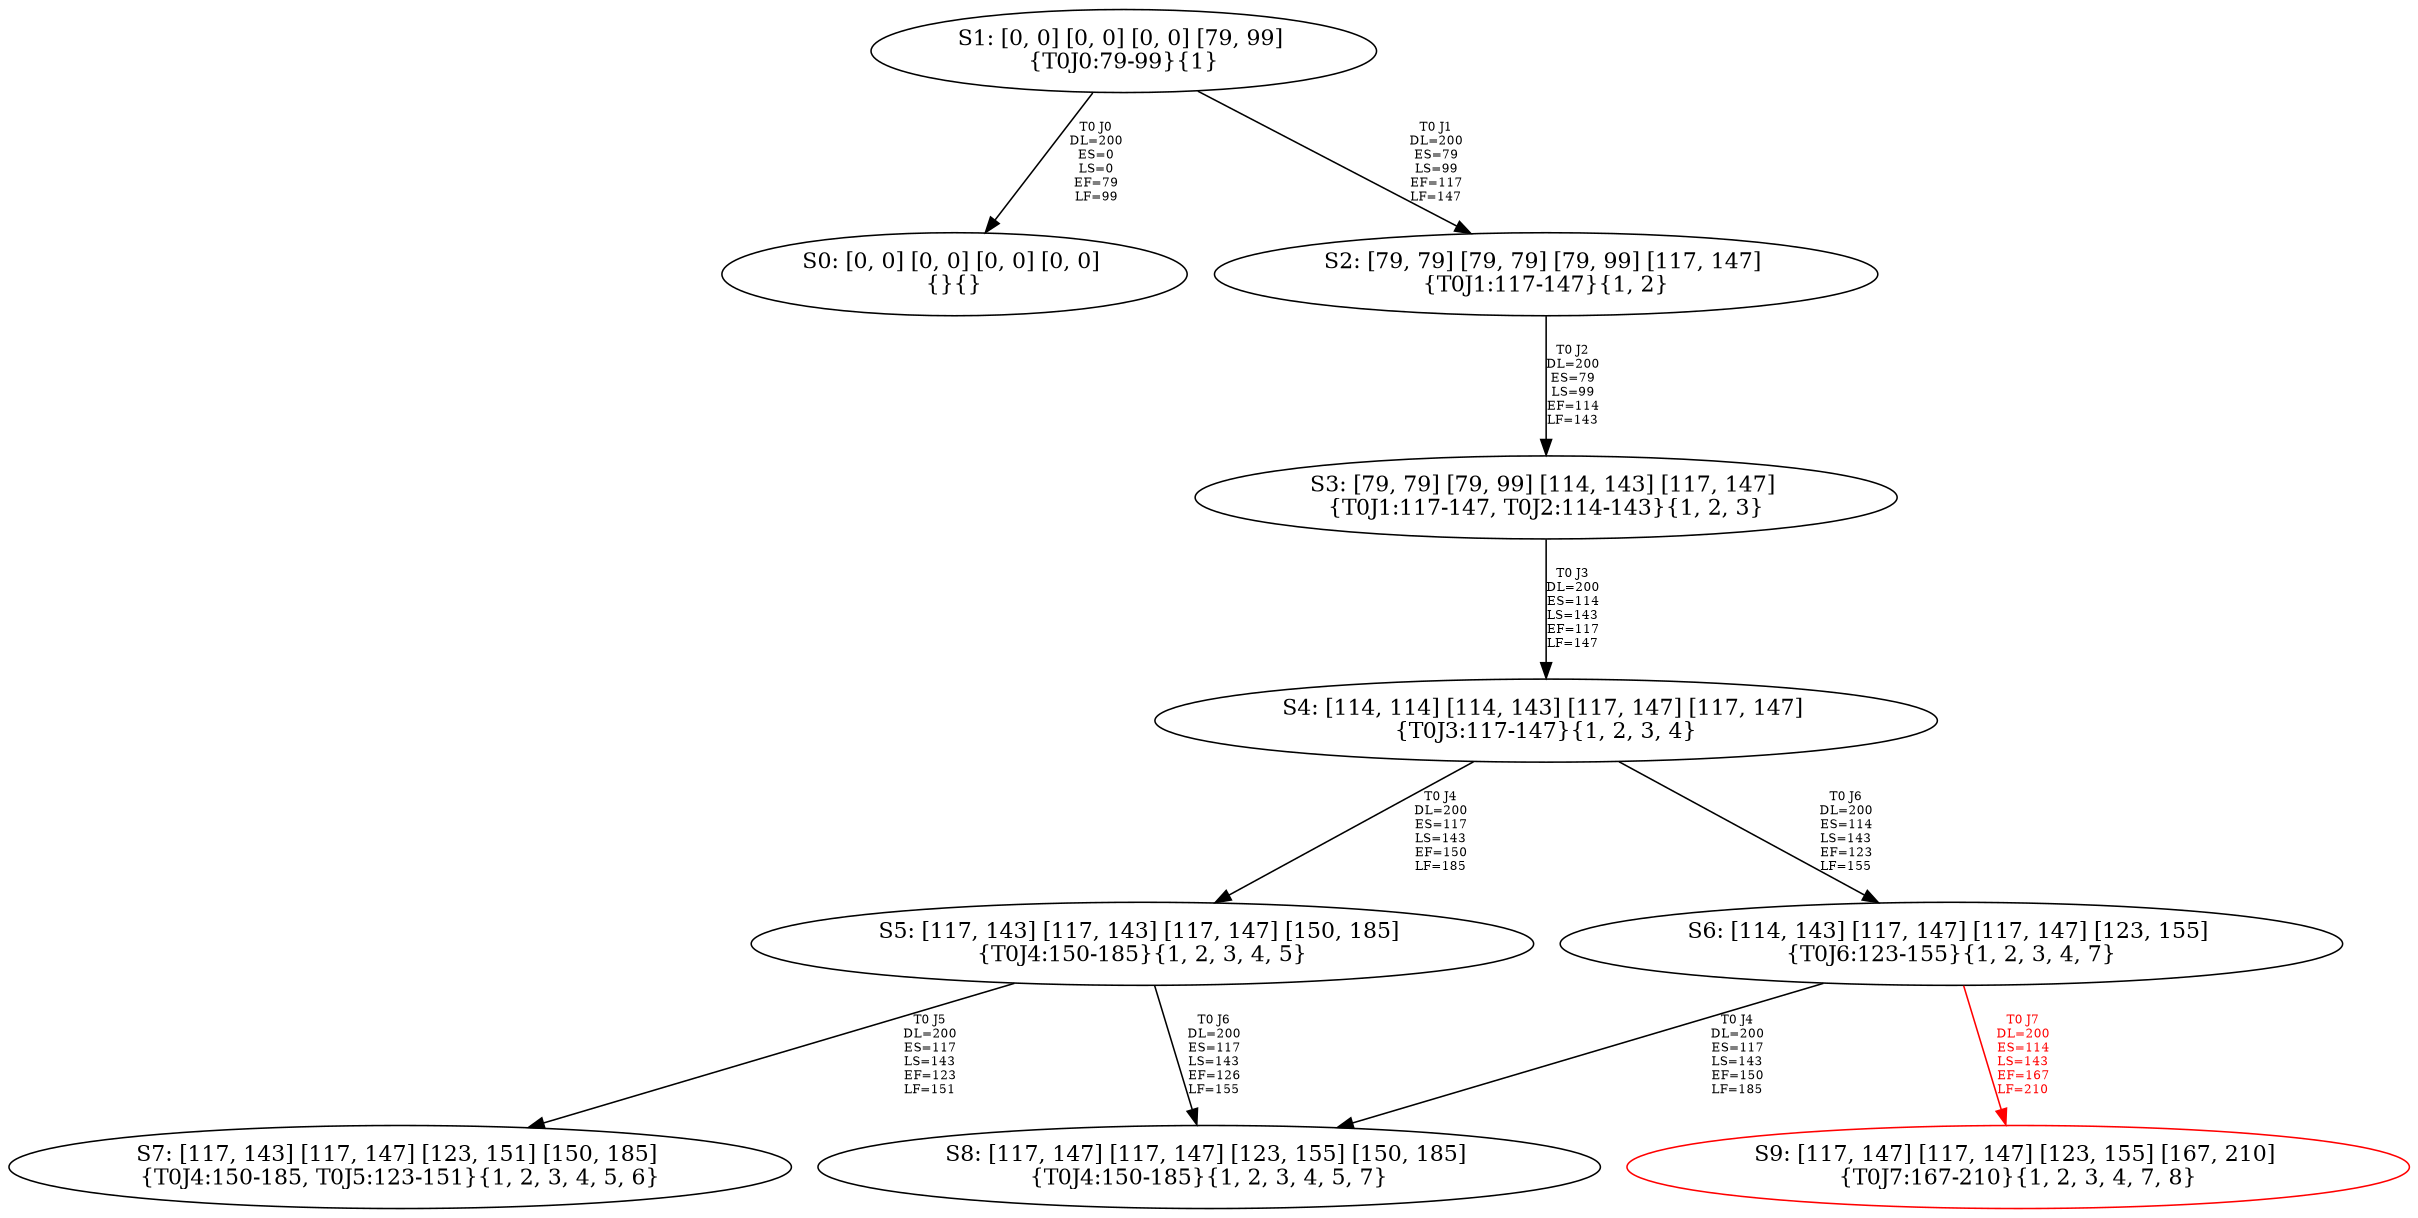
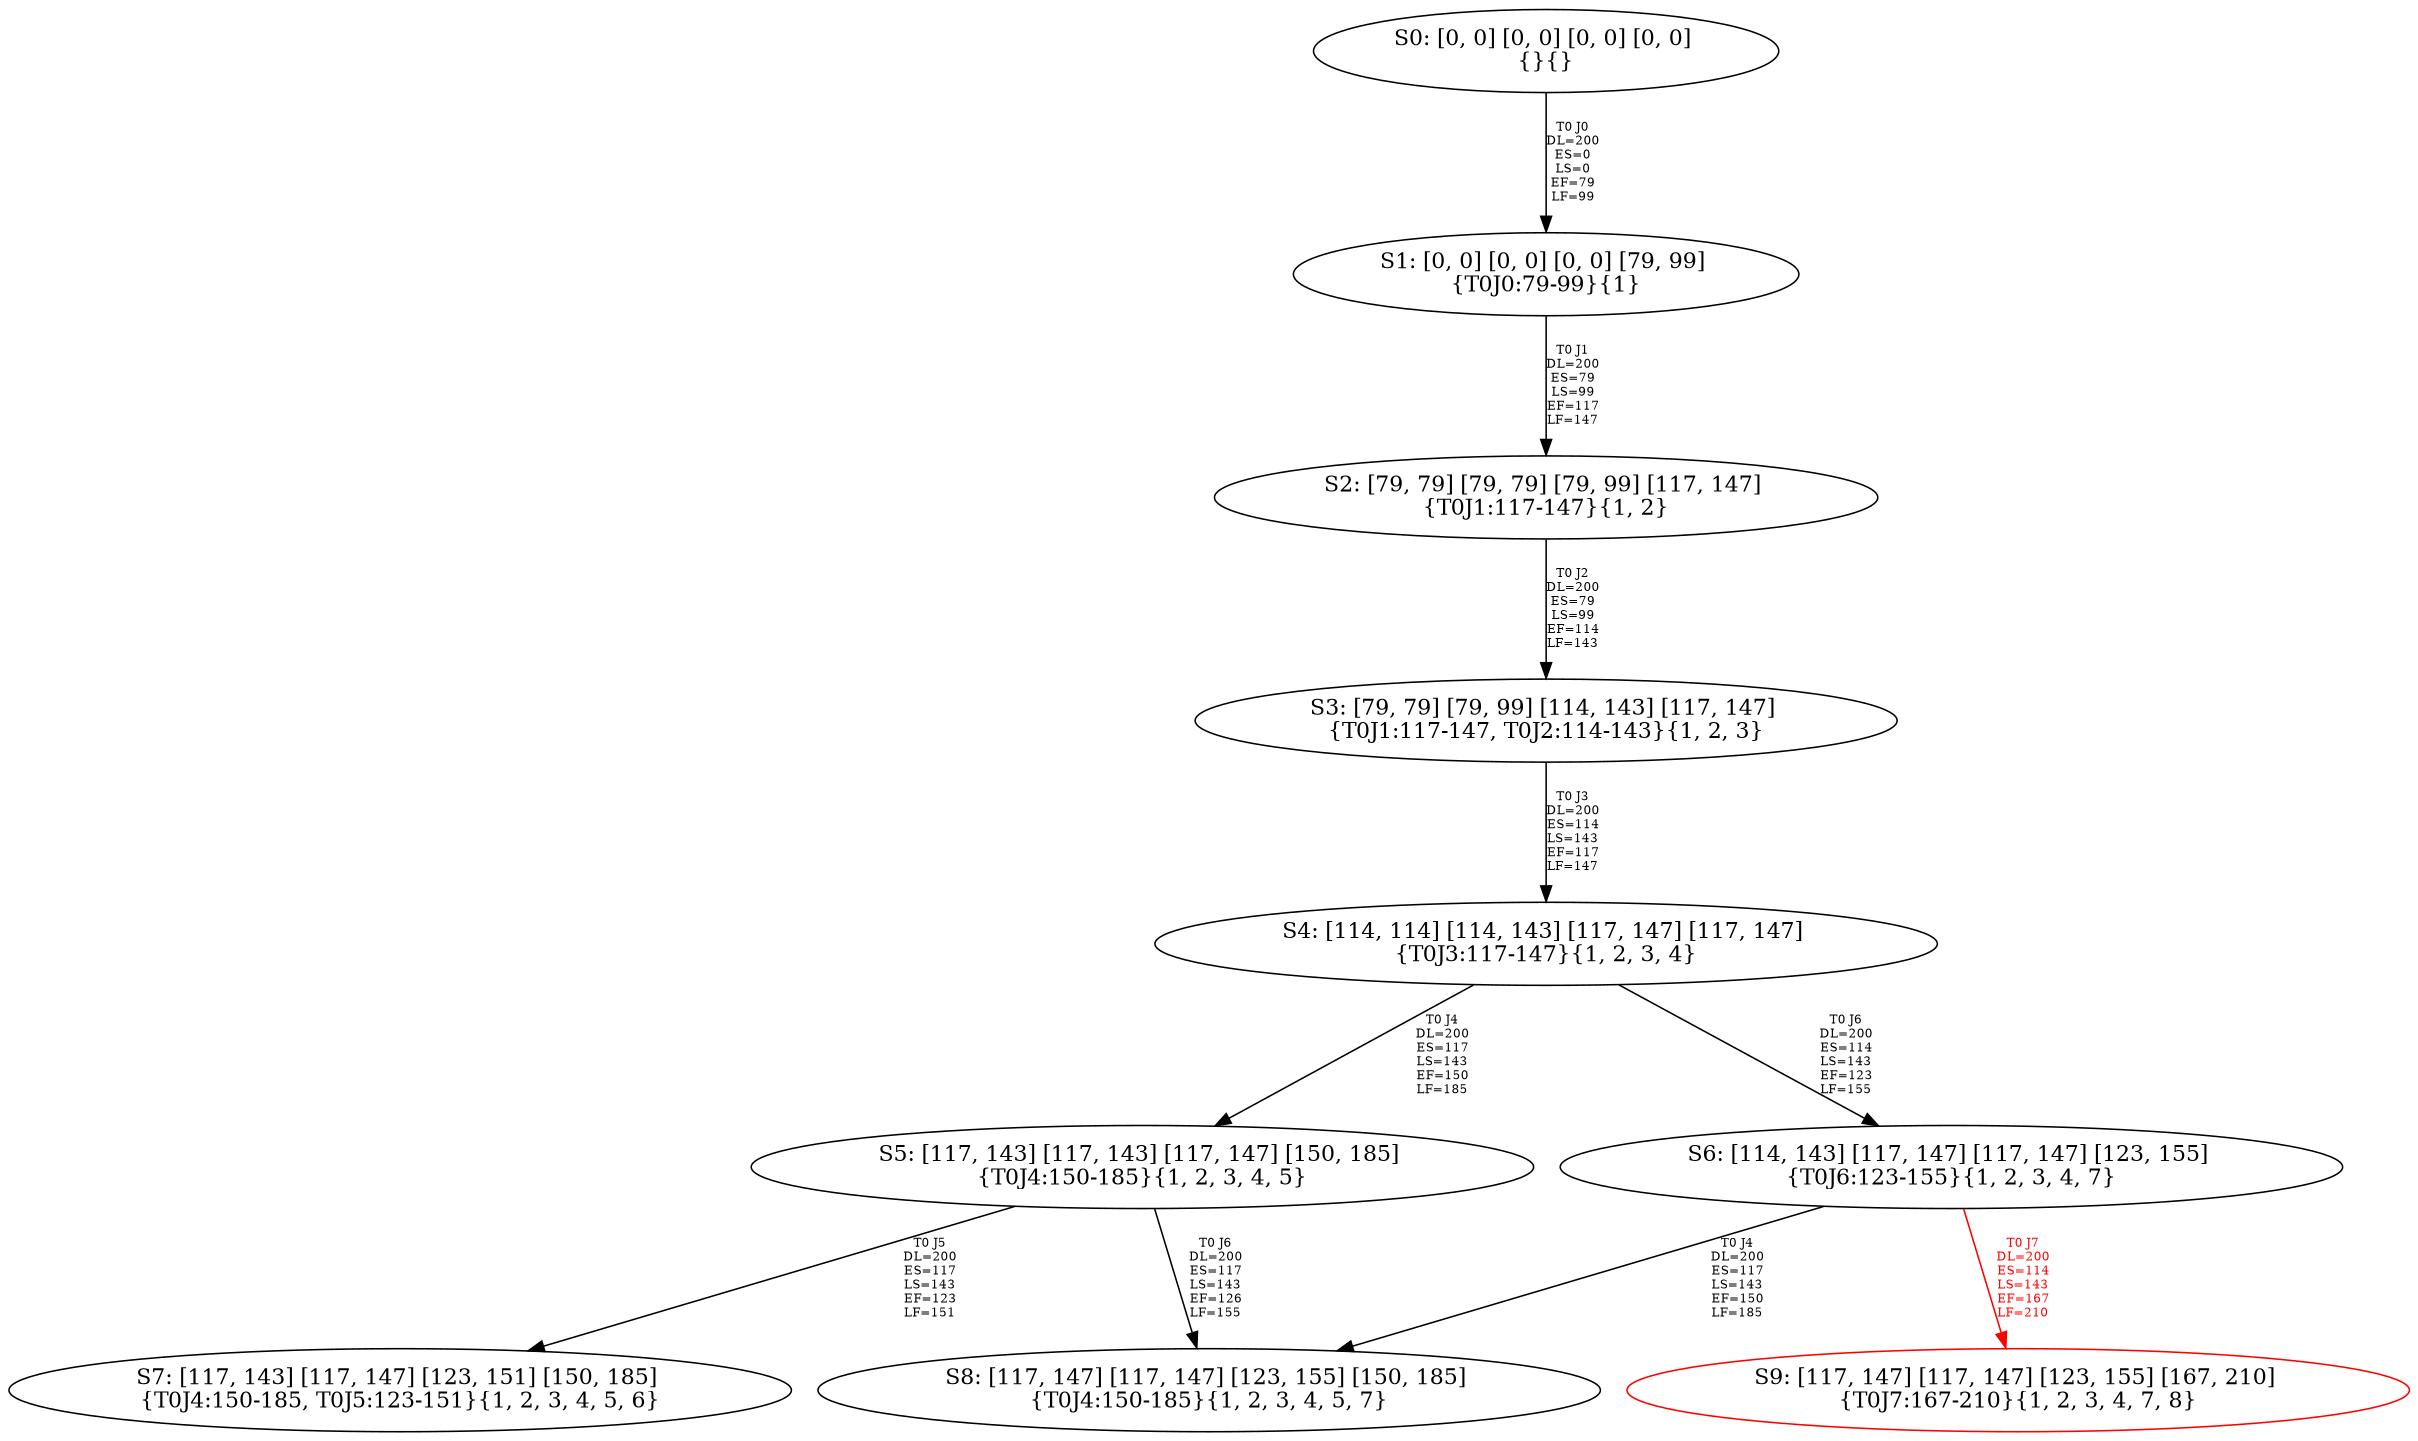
(1044, 156) -> (1546, 155)
